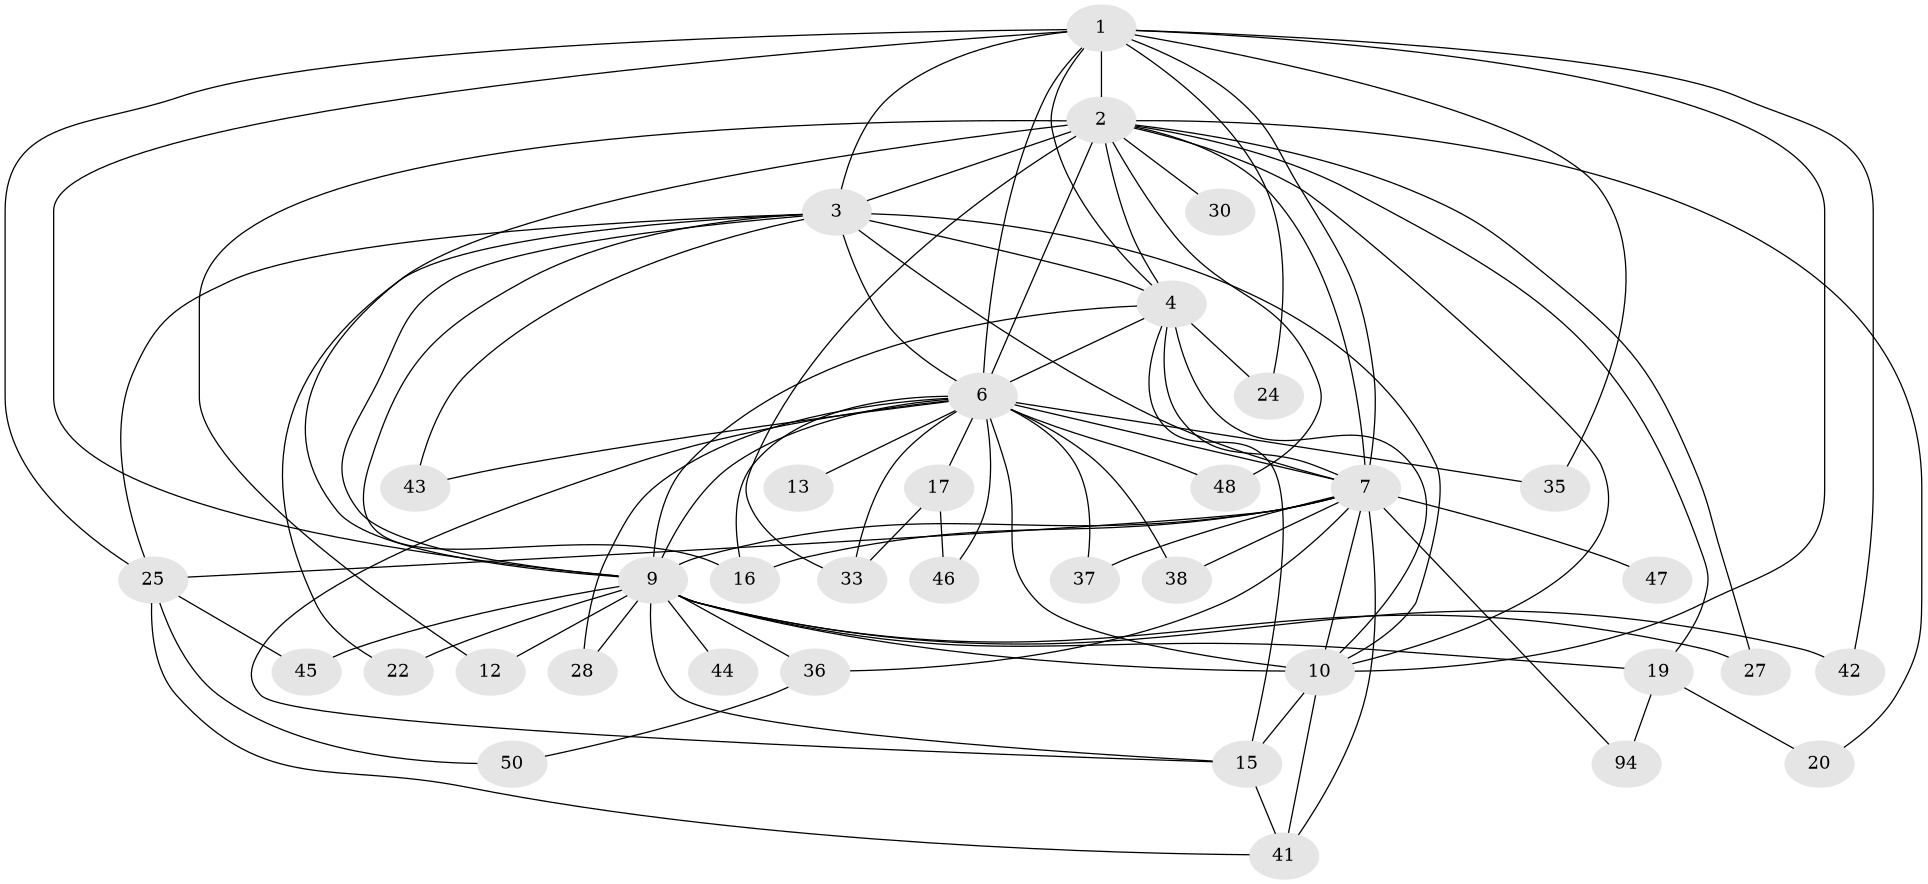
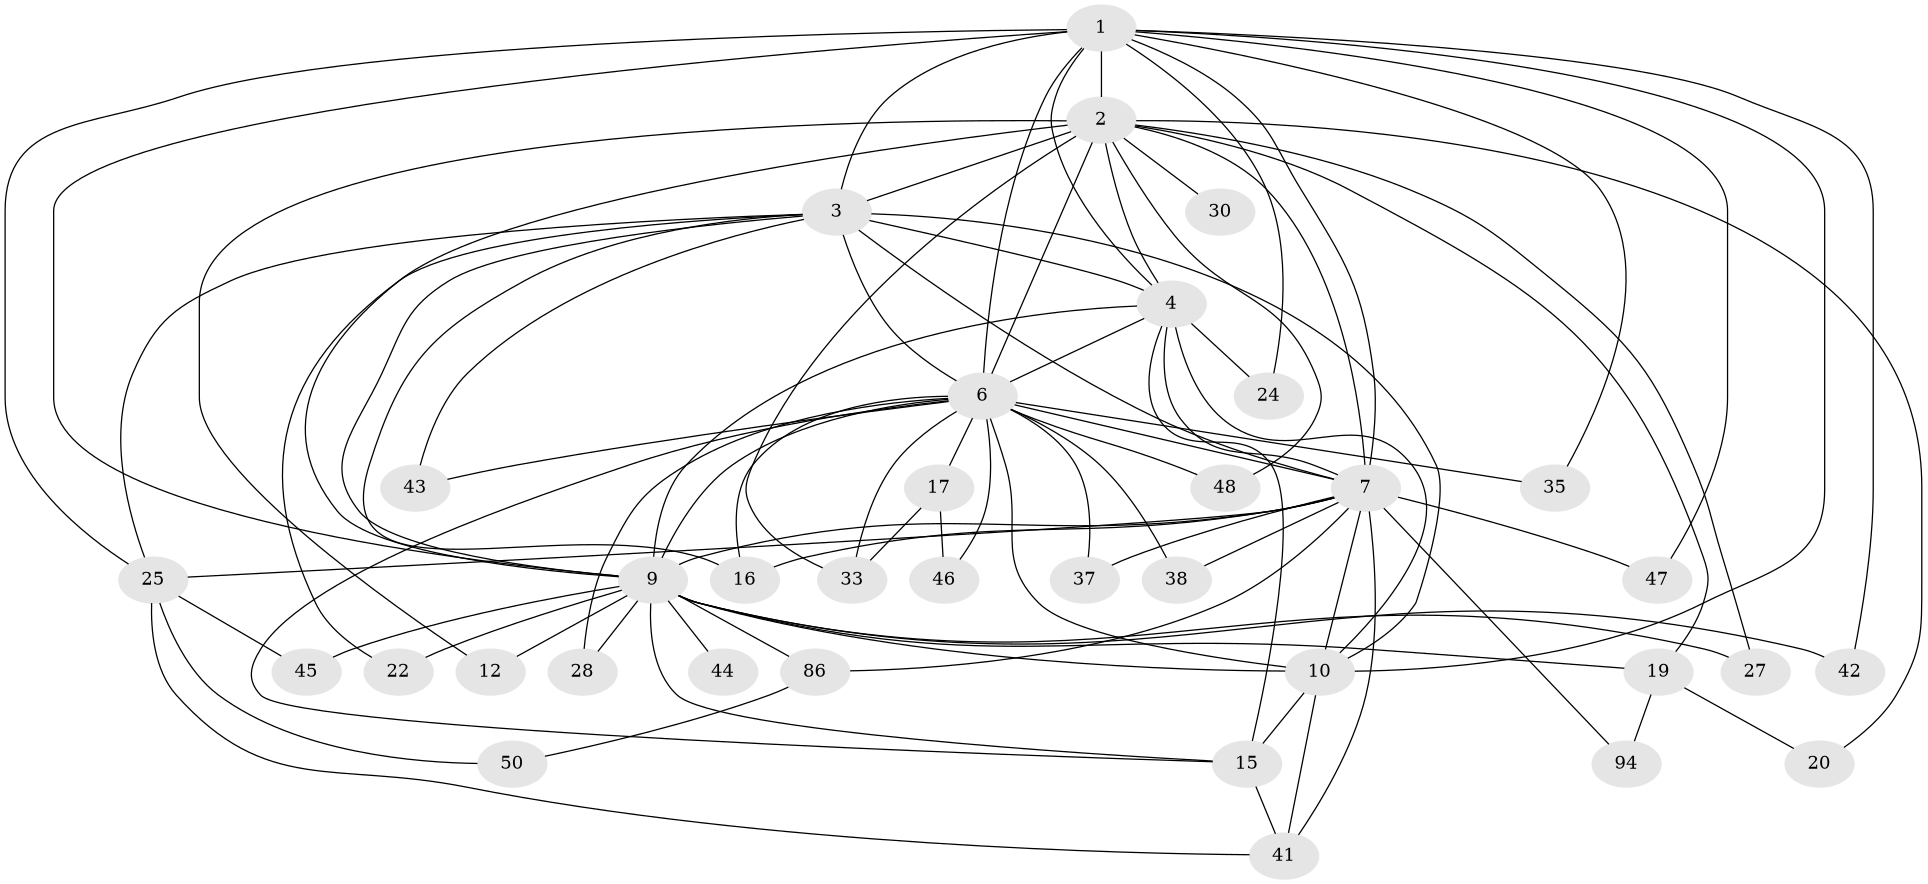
none -> (1626, 122)
(1523, 380) -> none
(799, 488) -> none
(815, 672) -> (815, 672)
